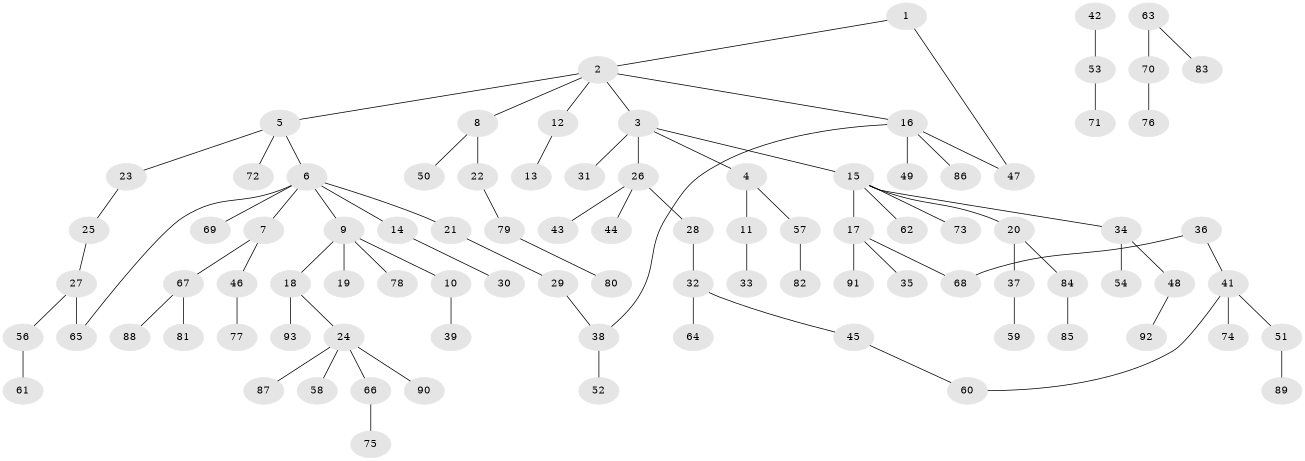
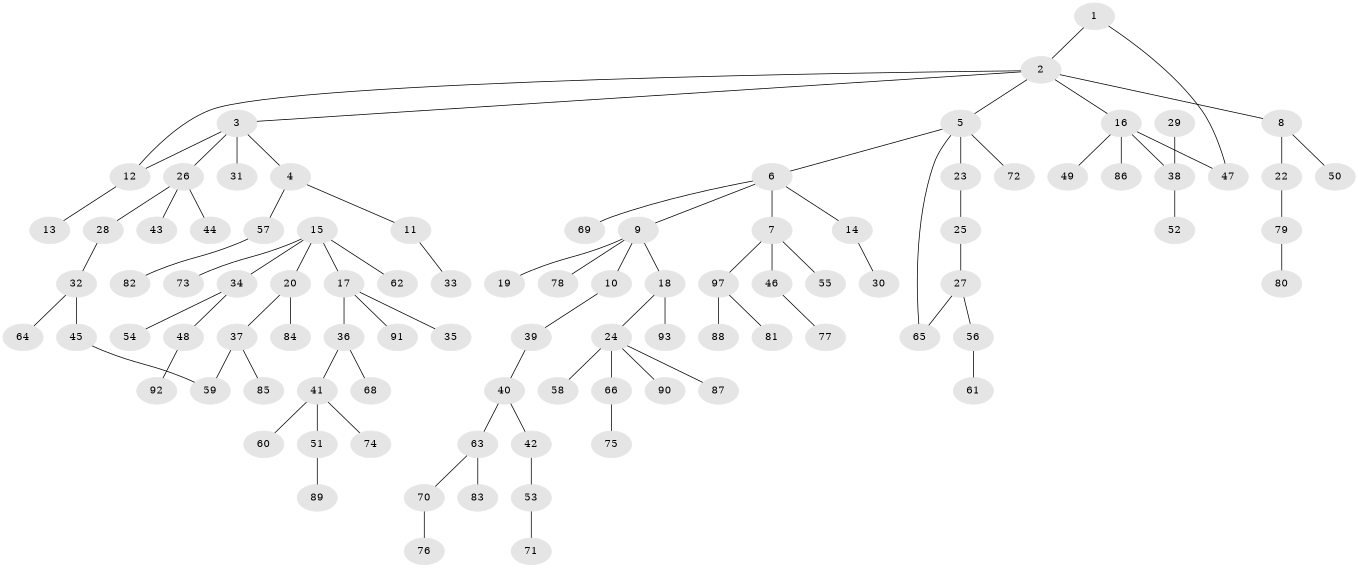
(737, 148) -> (184, 150)
(170, 227) -> (920, 227)
(451, 230) -> none
(907, 257) -> (344, 311)
(184, 284) -> (719, 284)
none -> (826, 284)
(1068, 311) -> (250, 364)
(910, 364) -> (143, 364)
none -> (505, 391)
